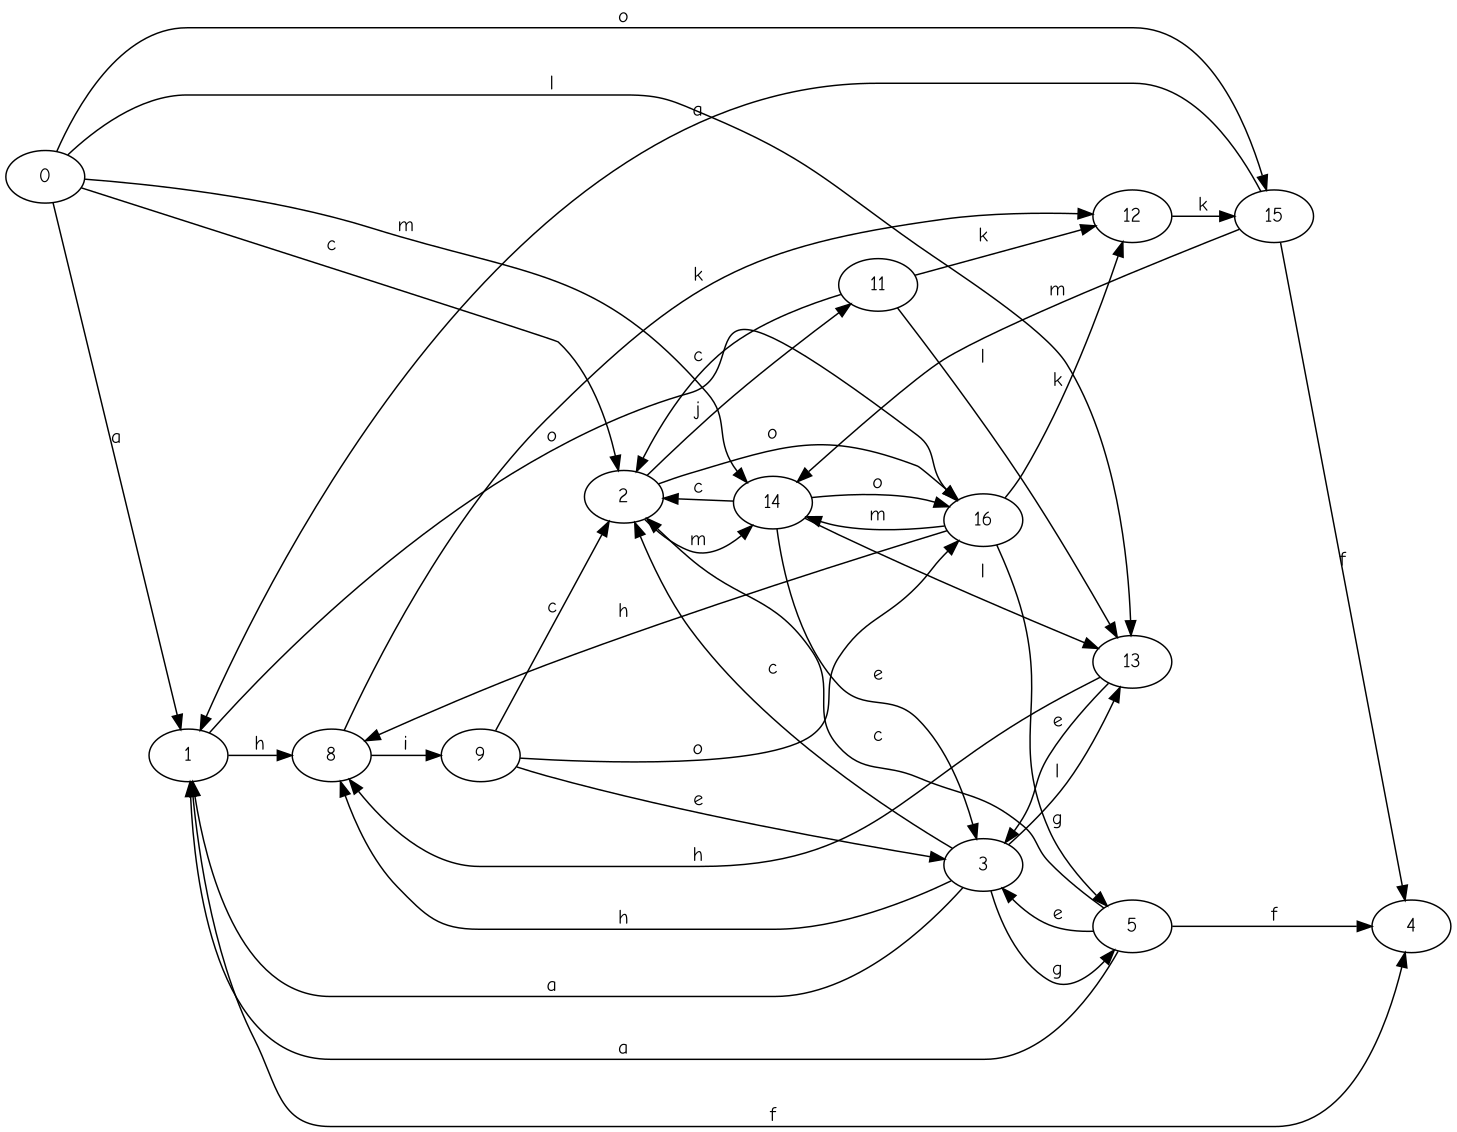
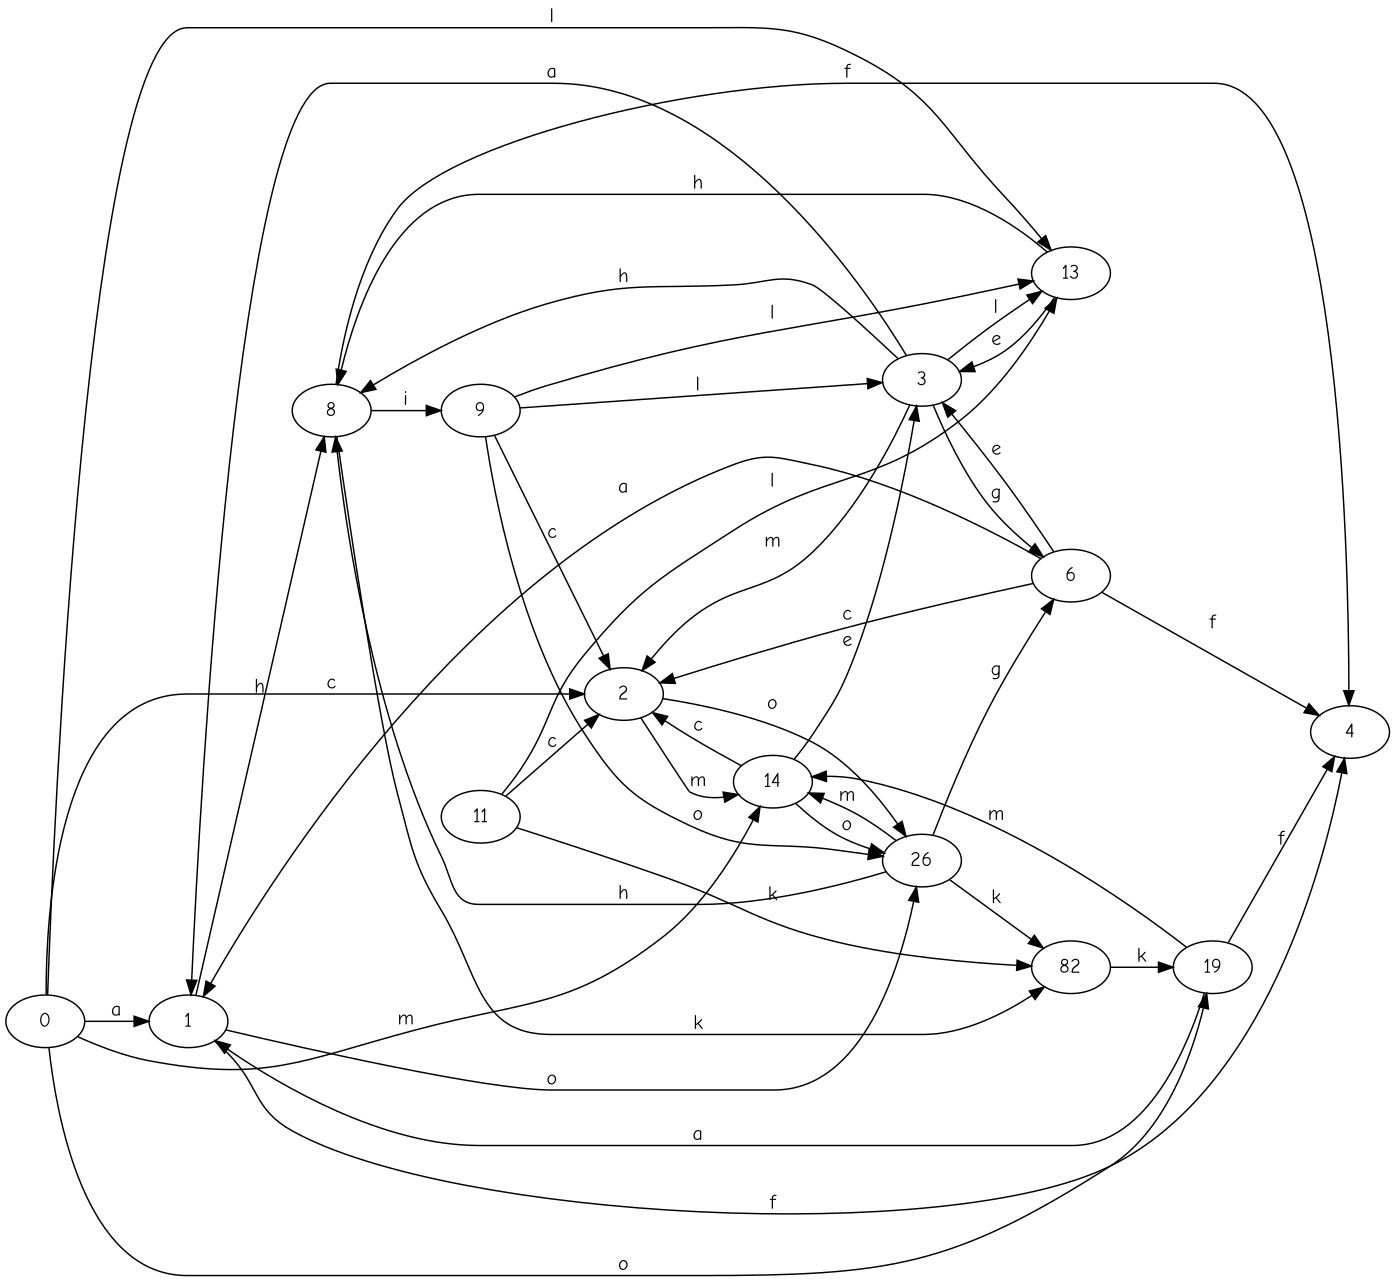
none -> (1023, 83)
(1132, 216) -> (1071, 967)
(1274, 216) -> (1213, 967)
(740, 390) -> none
(983, 520) -> (922, 861)
(944, 583) -> (765, 333)
(773, 668) -> (773, 541)
(698, 800) -> (698, 385)
(1132, 926) -> (1071, 576)
